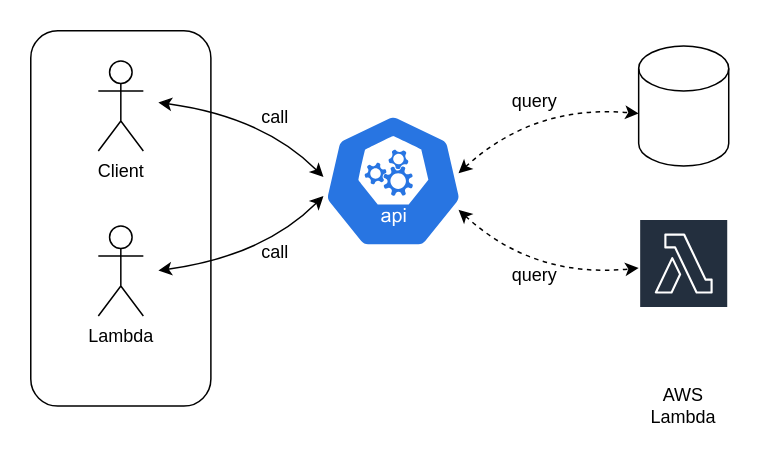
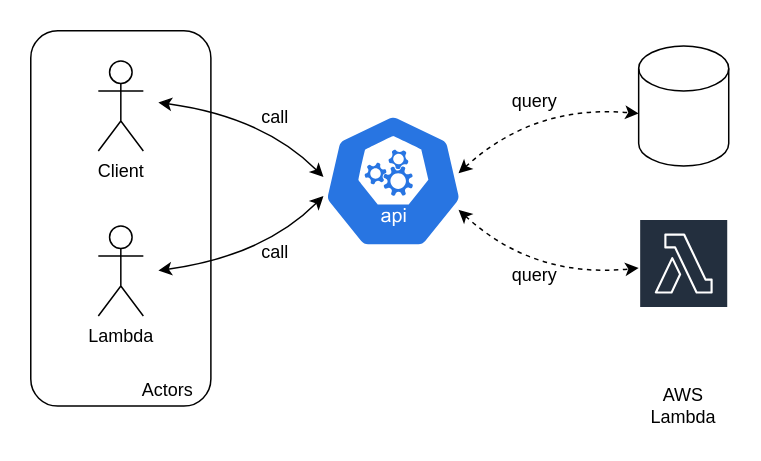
none -> (168, 391)
